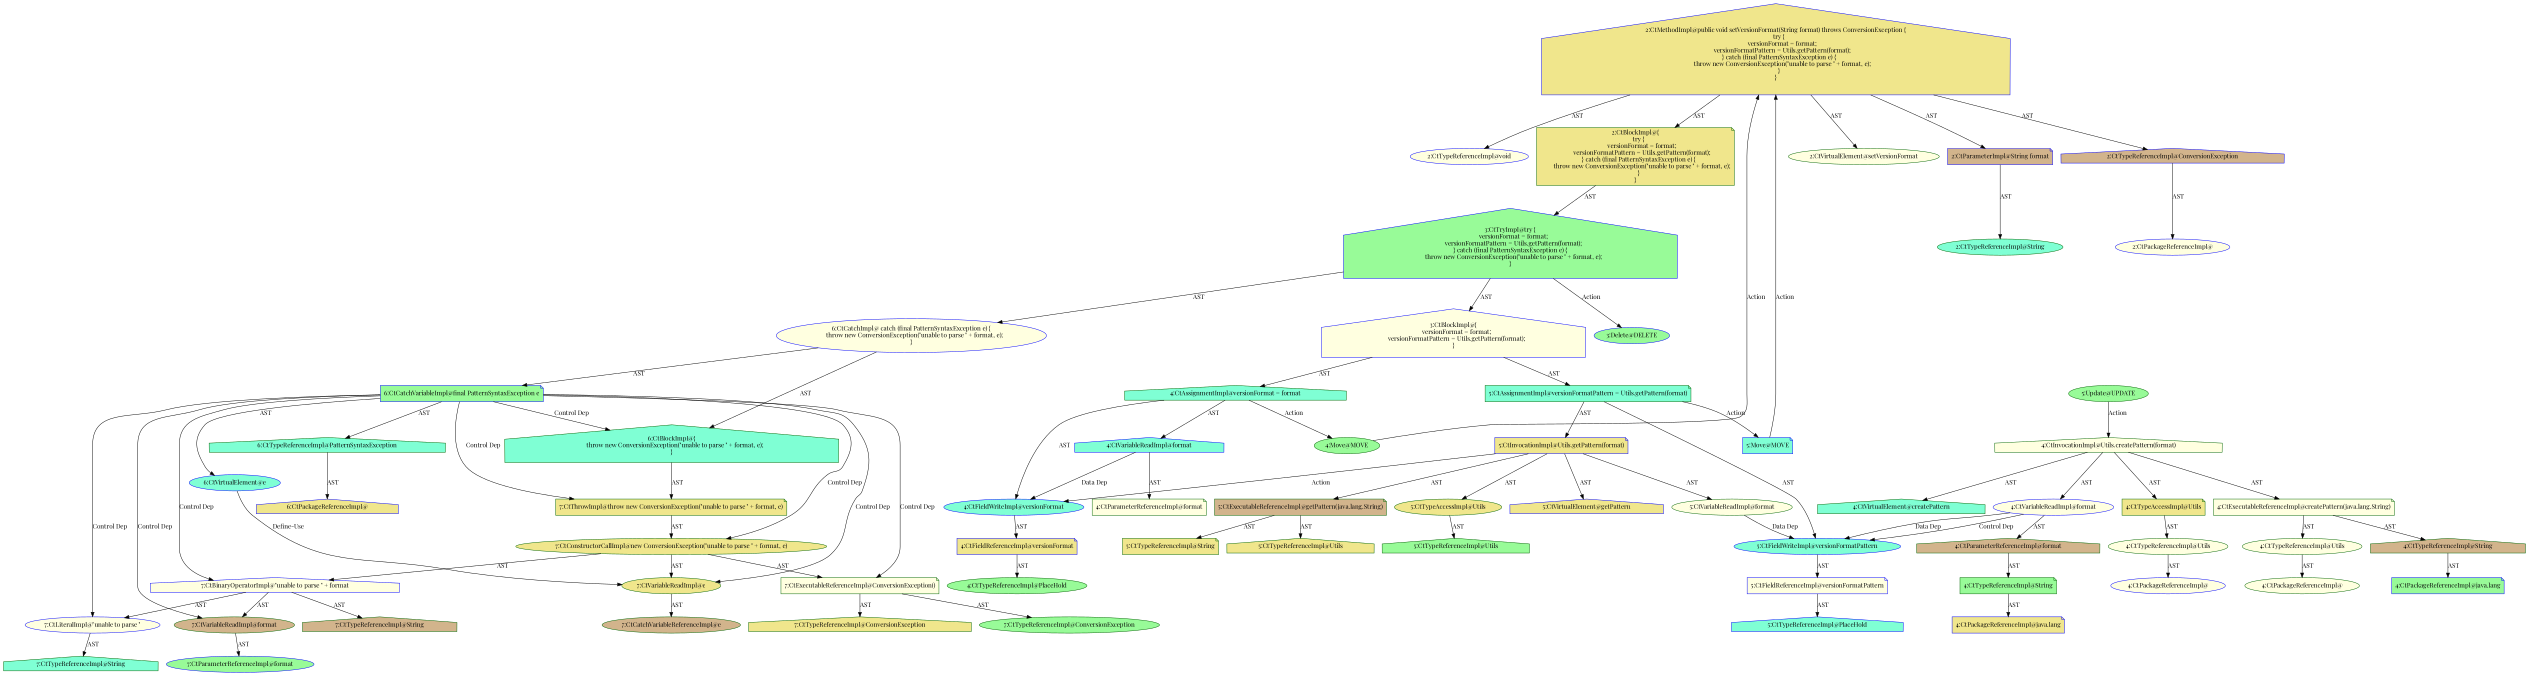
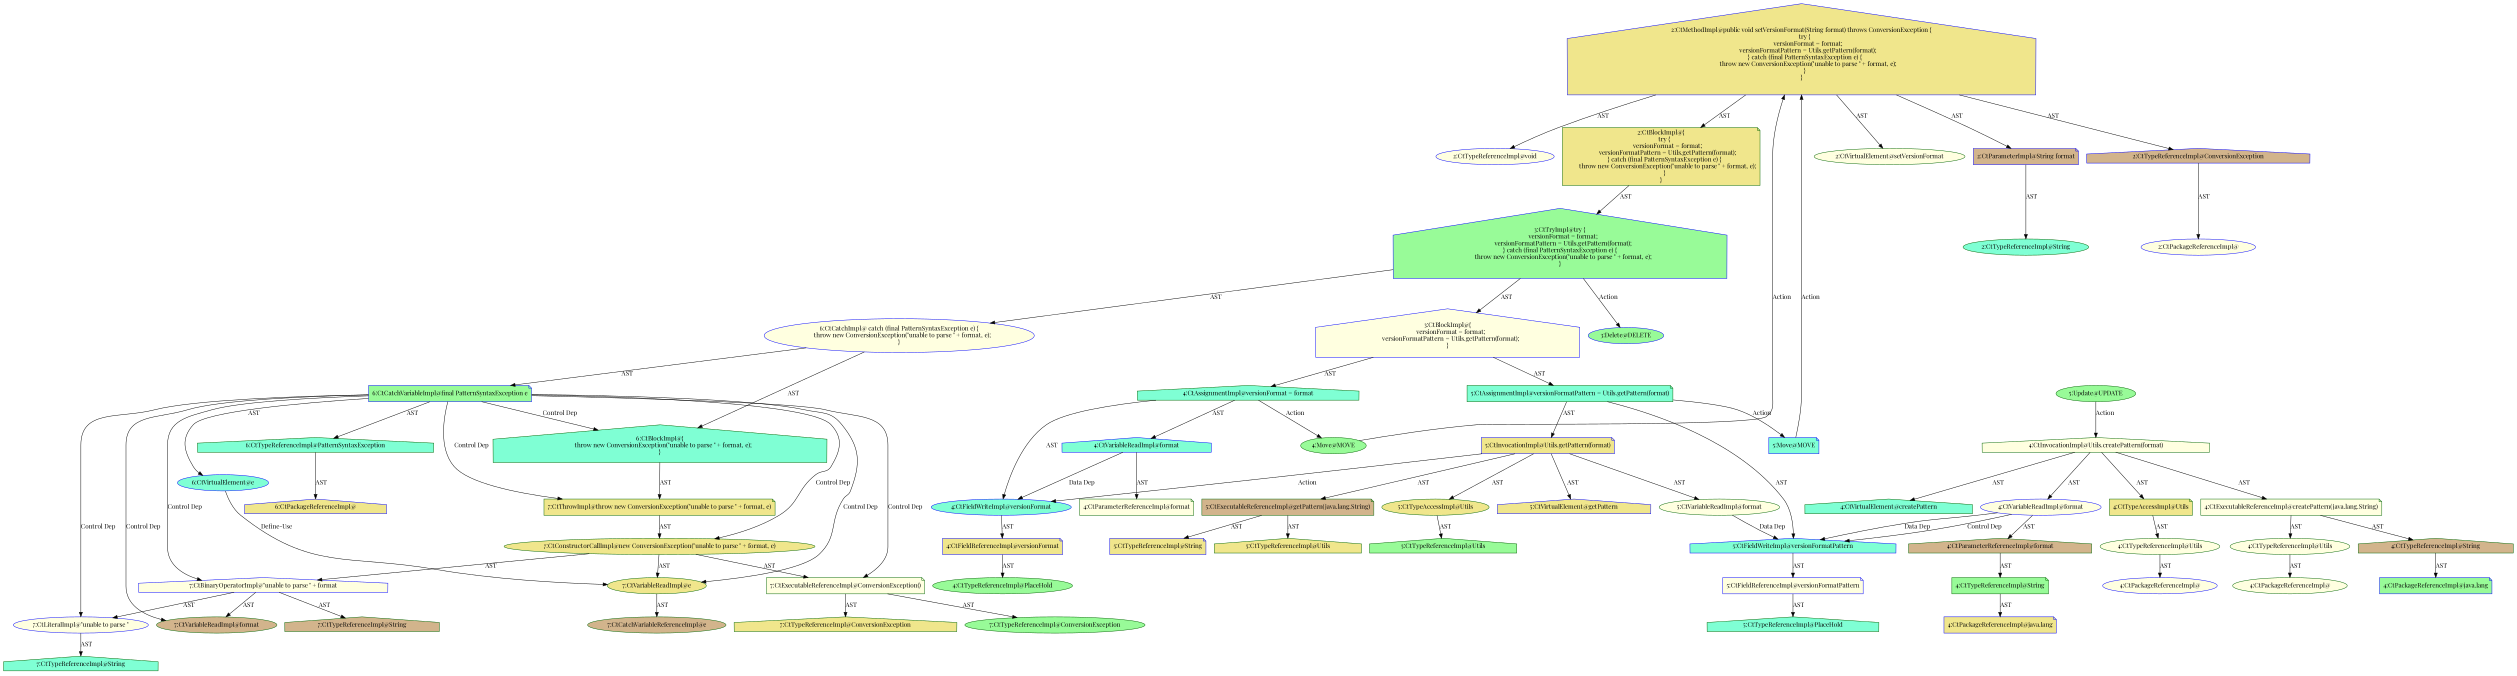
(1170, 546) -> (1158, 546)
(1817, 546) -> (1793, 546)
(1817, 625) -> (1793, 625)
(240, 664) -> none
